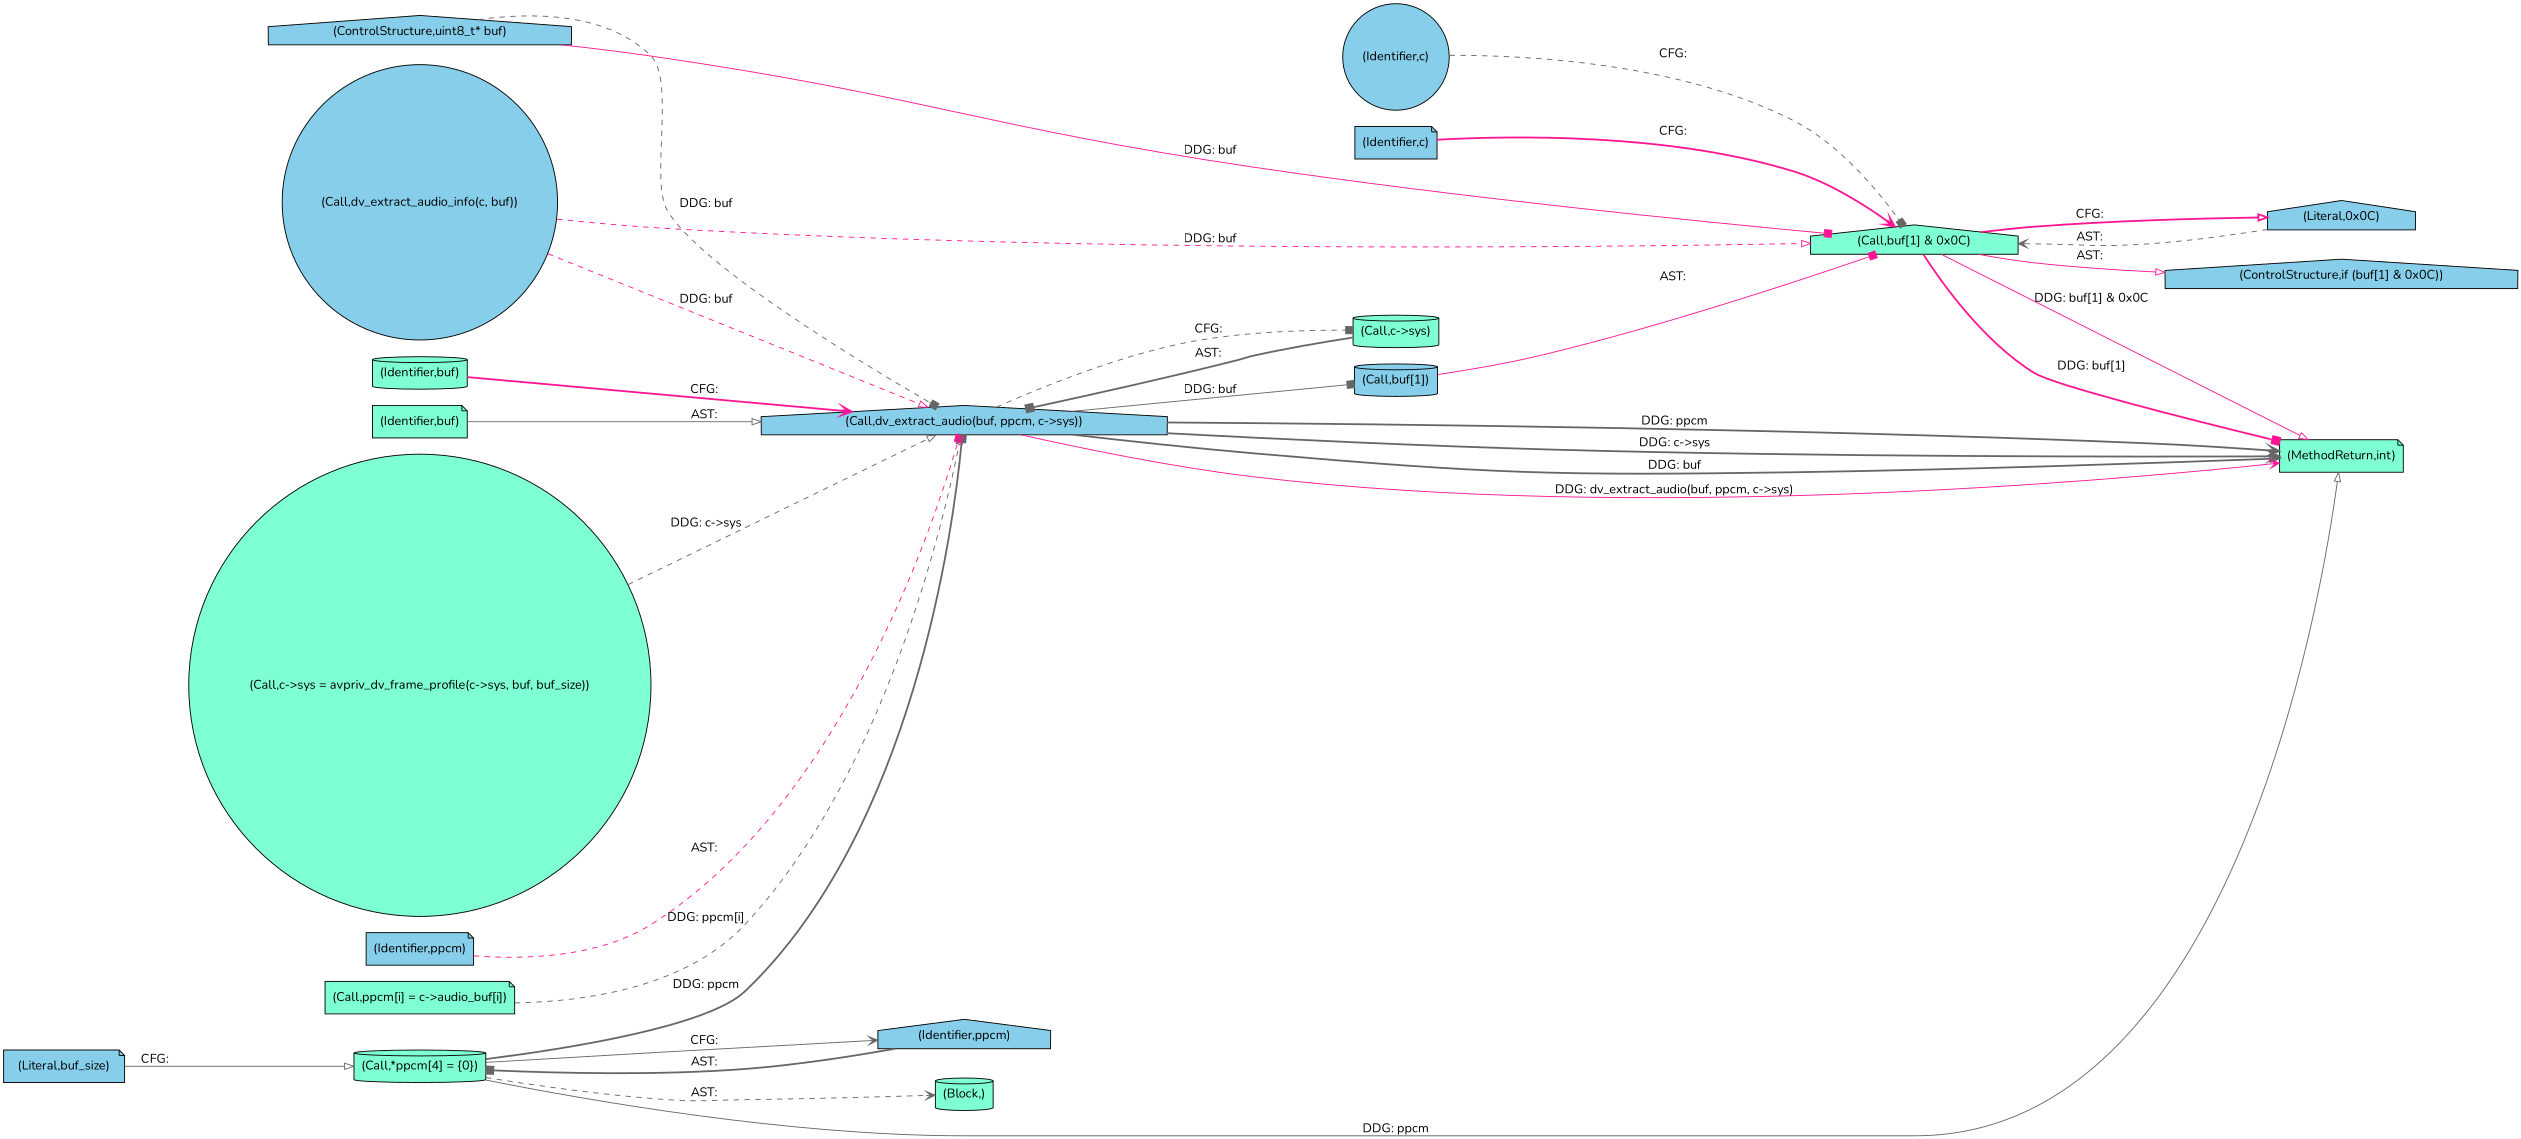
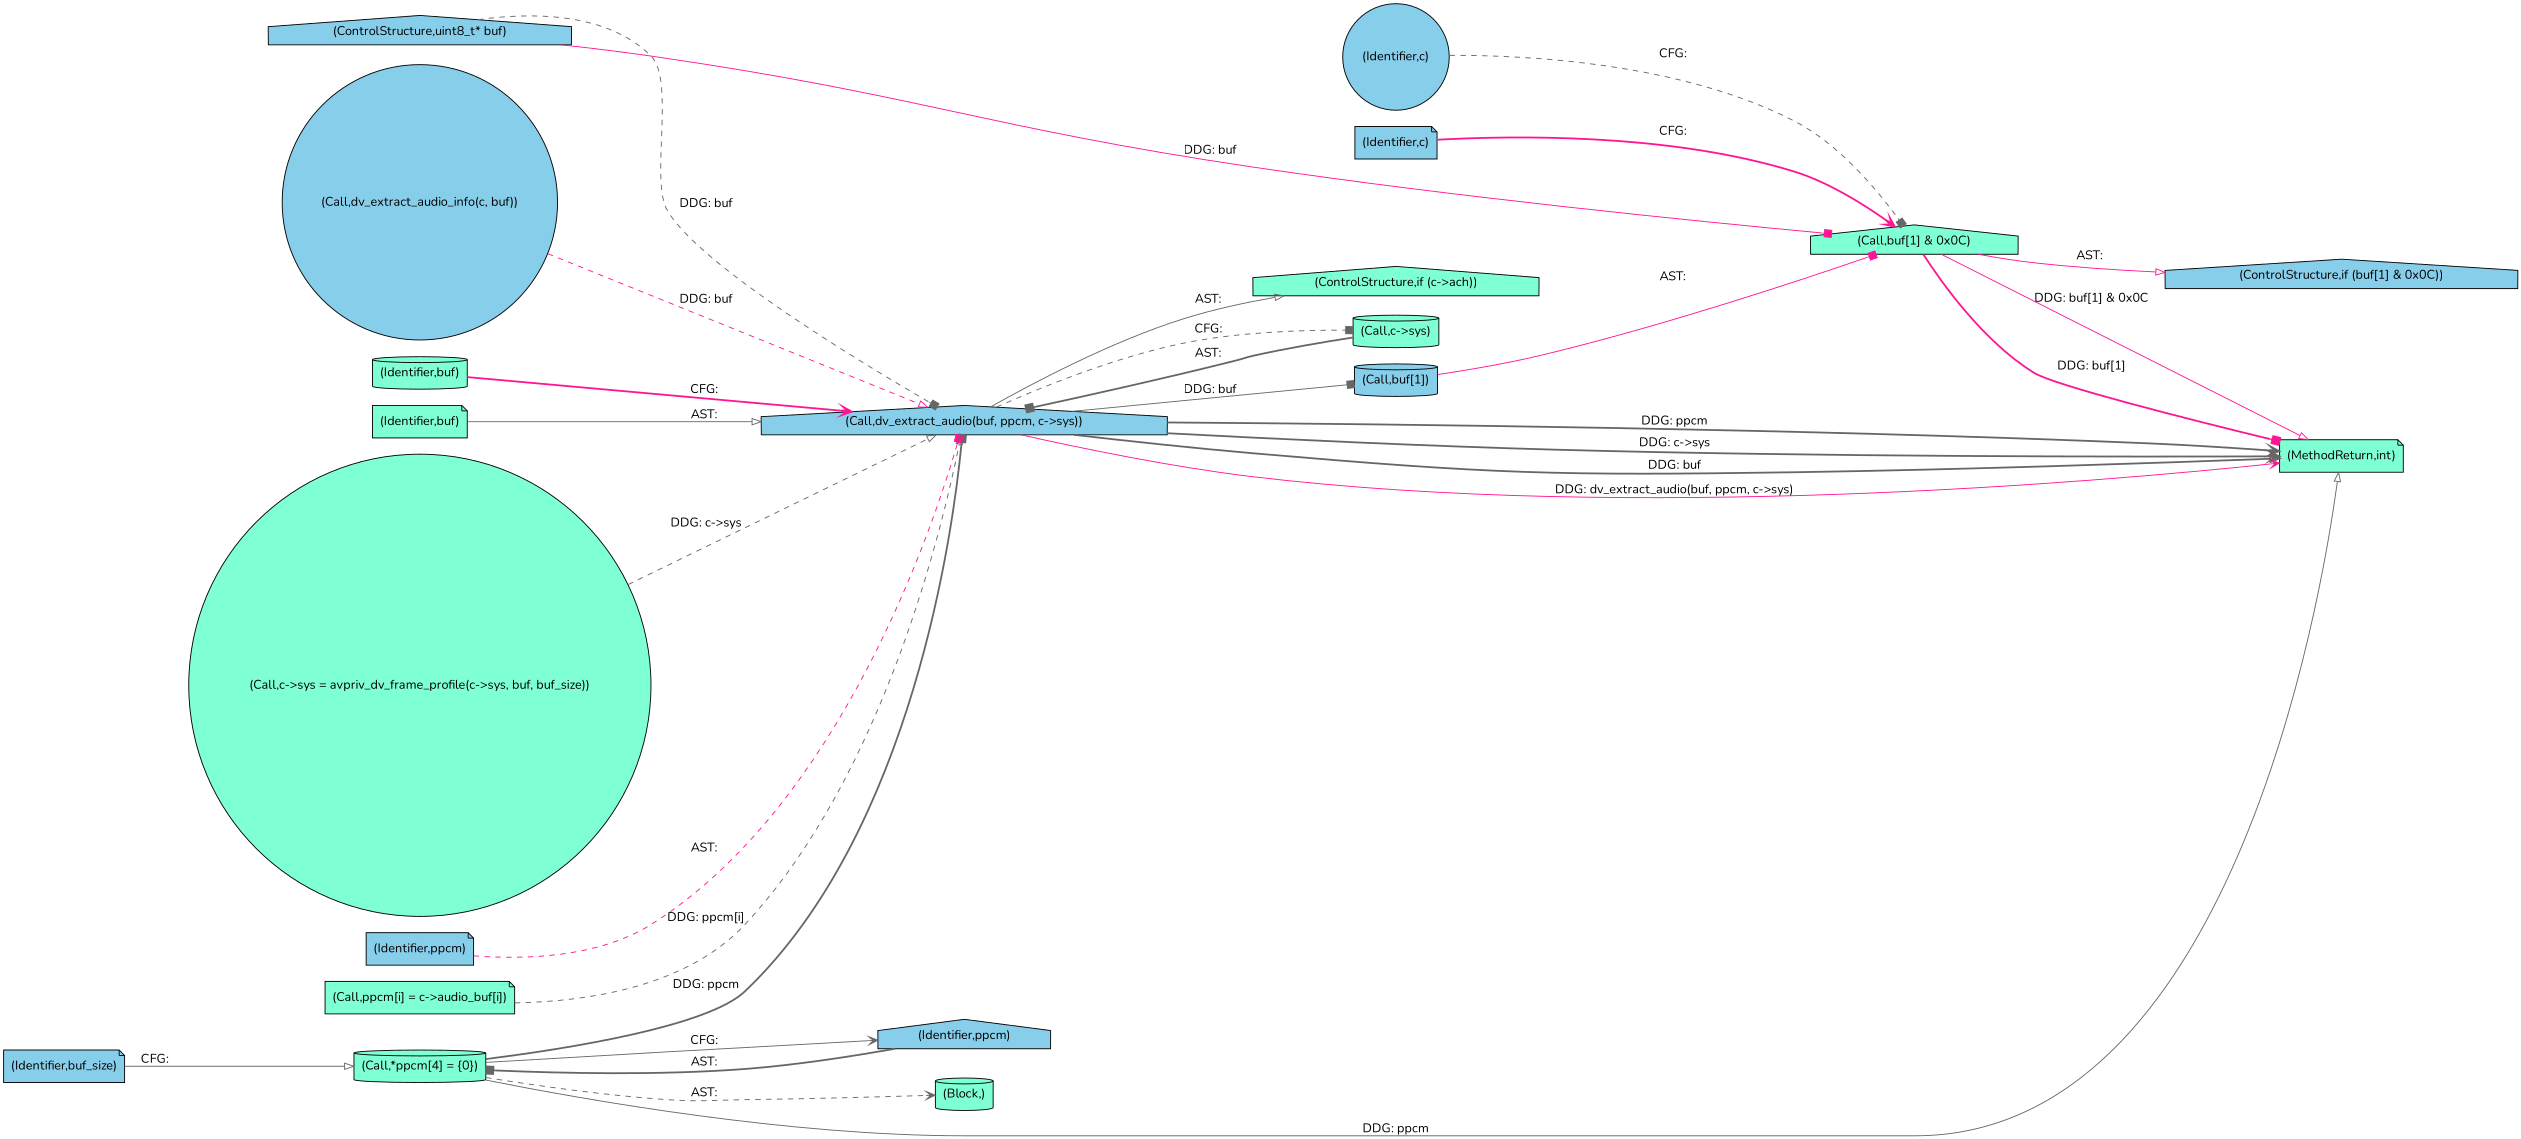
(2341, 217) -> none
(1179, 245) -> none
none -> (1396, 283)
(64, 1066) -> (64, 1066)
